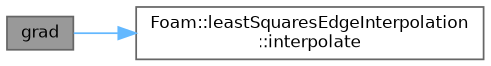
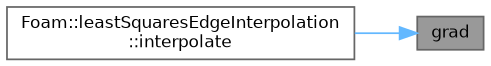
(96, 33) -> (377, 33)
